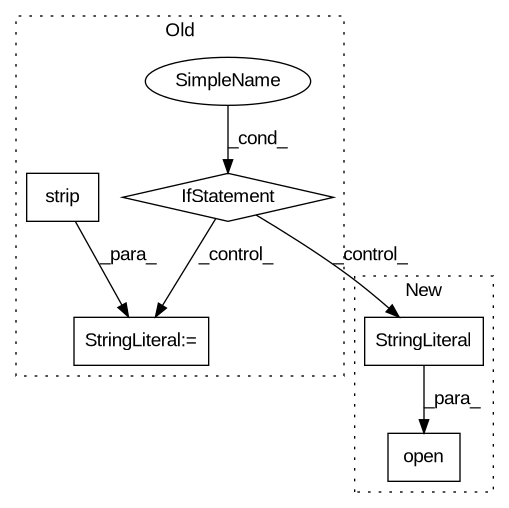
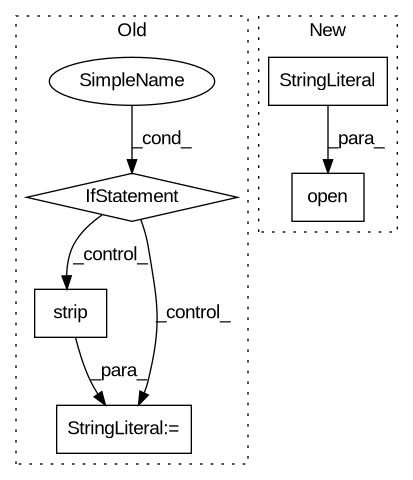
(325, 259) -> (76, 241)
